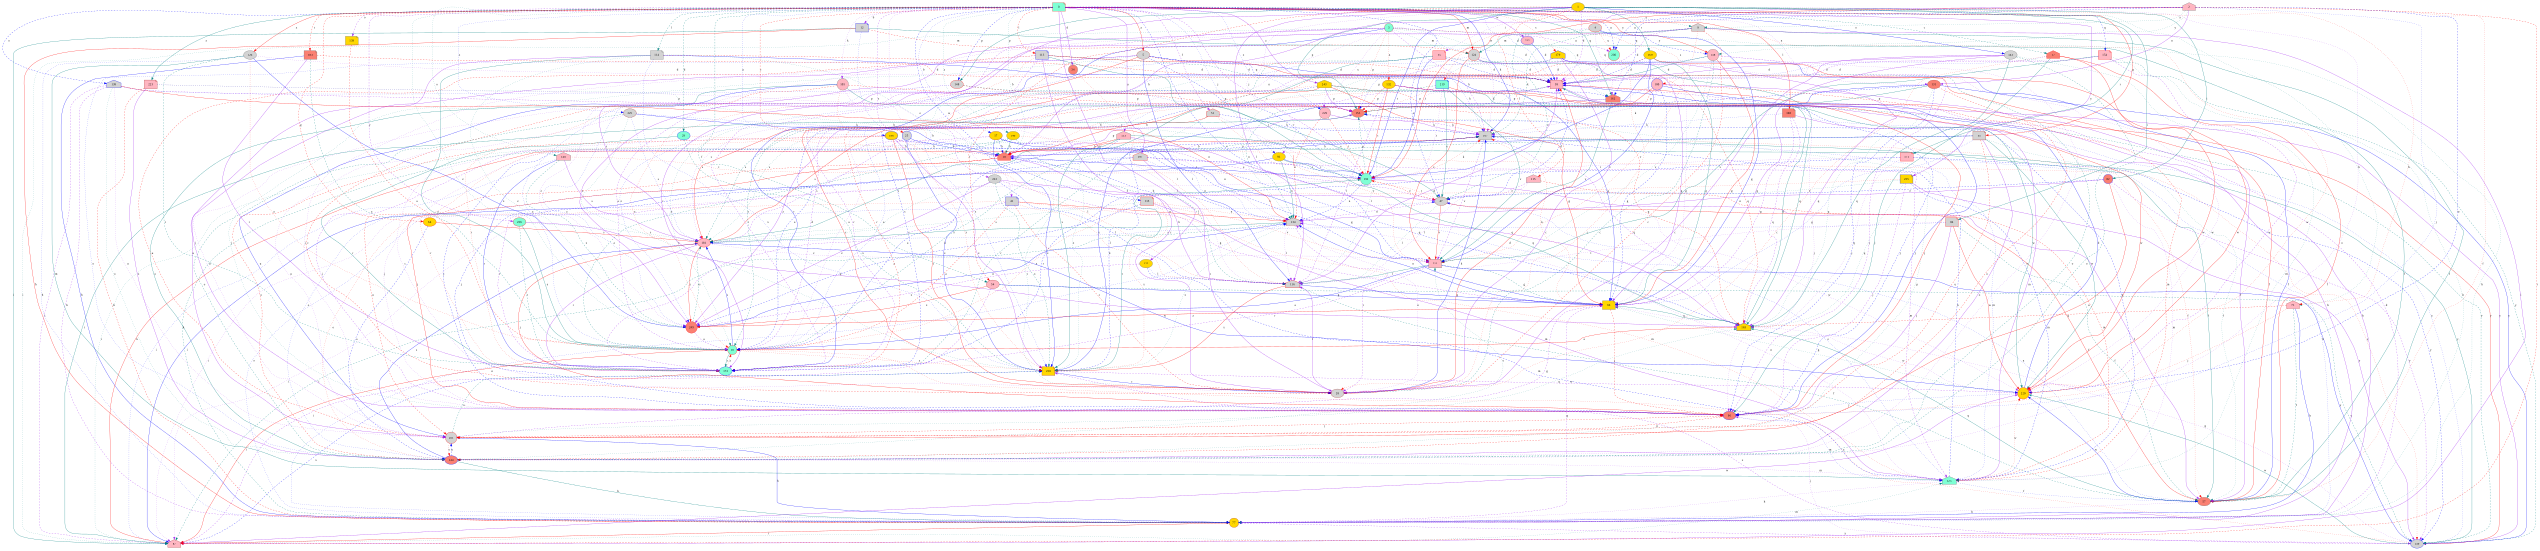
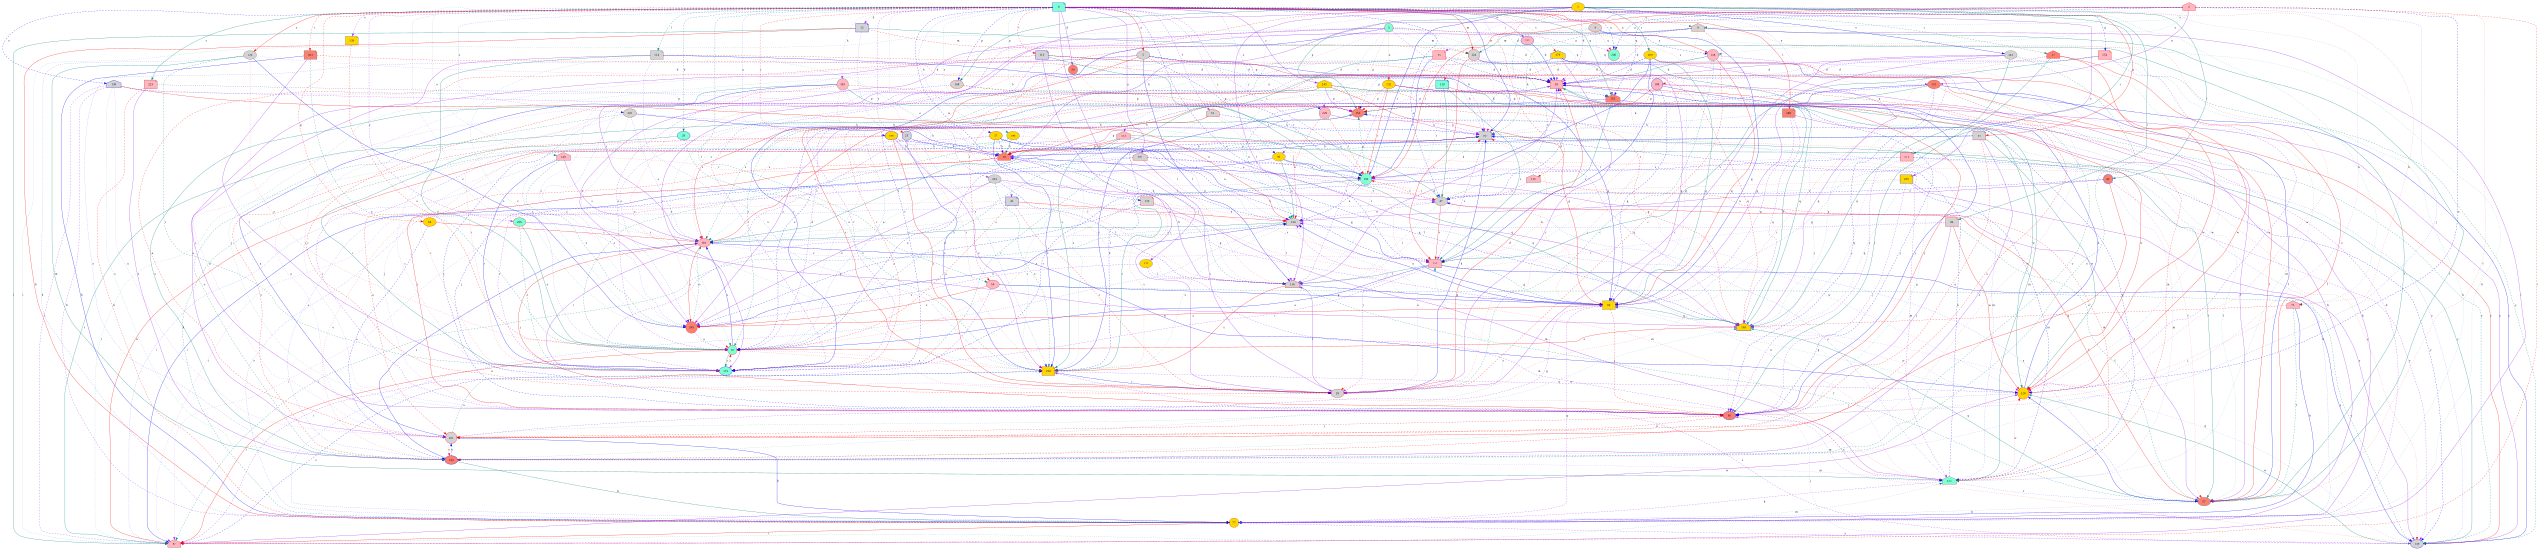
(1059, 7) -> (1059, 7)
(2189, 7) -> (2189, 7)
(2015, 144) -> (2015, 144)
(1523, 368) -> (1523, 368)
(1592, 512) -> (1592, 512)
